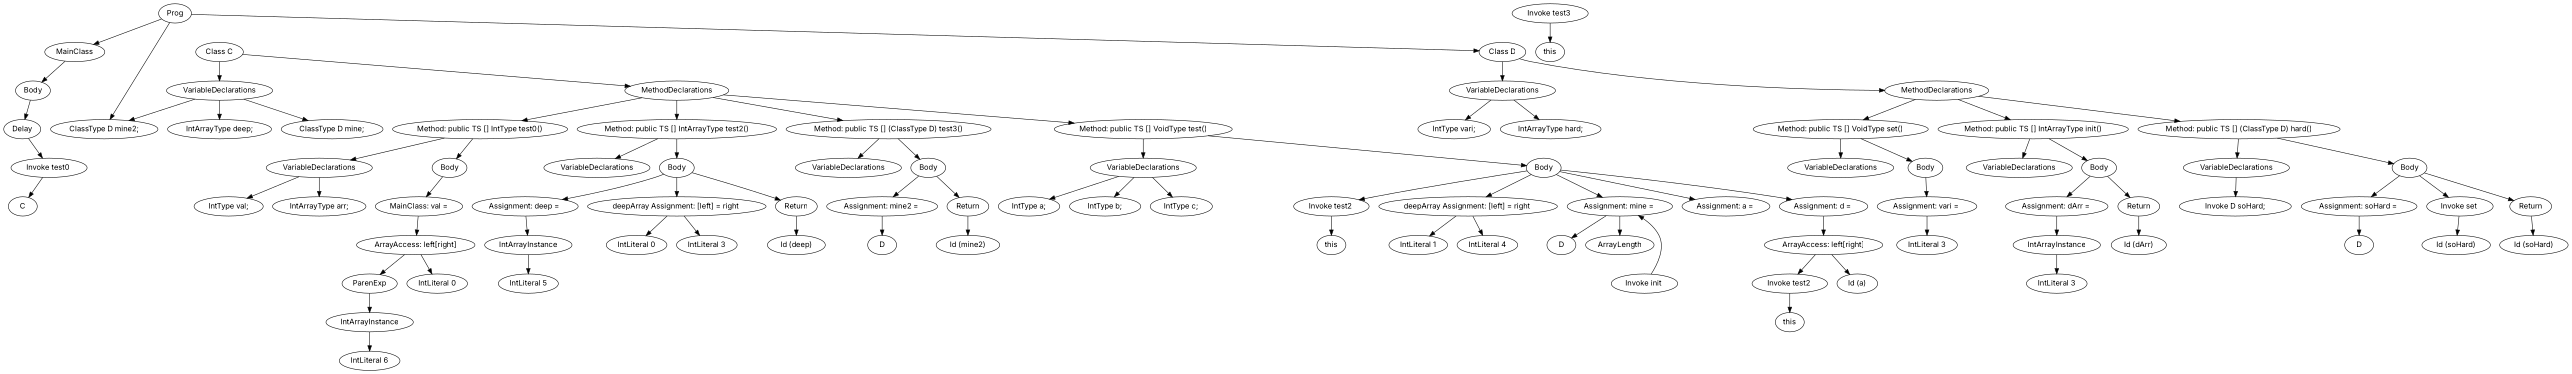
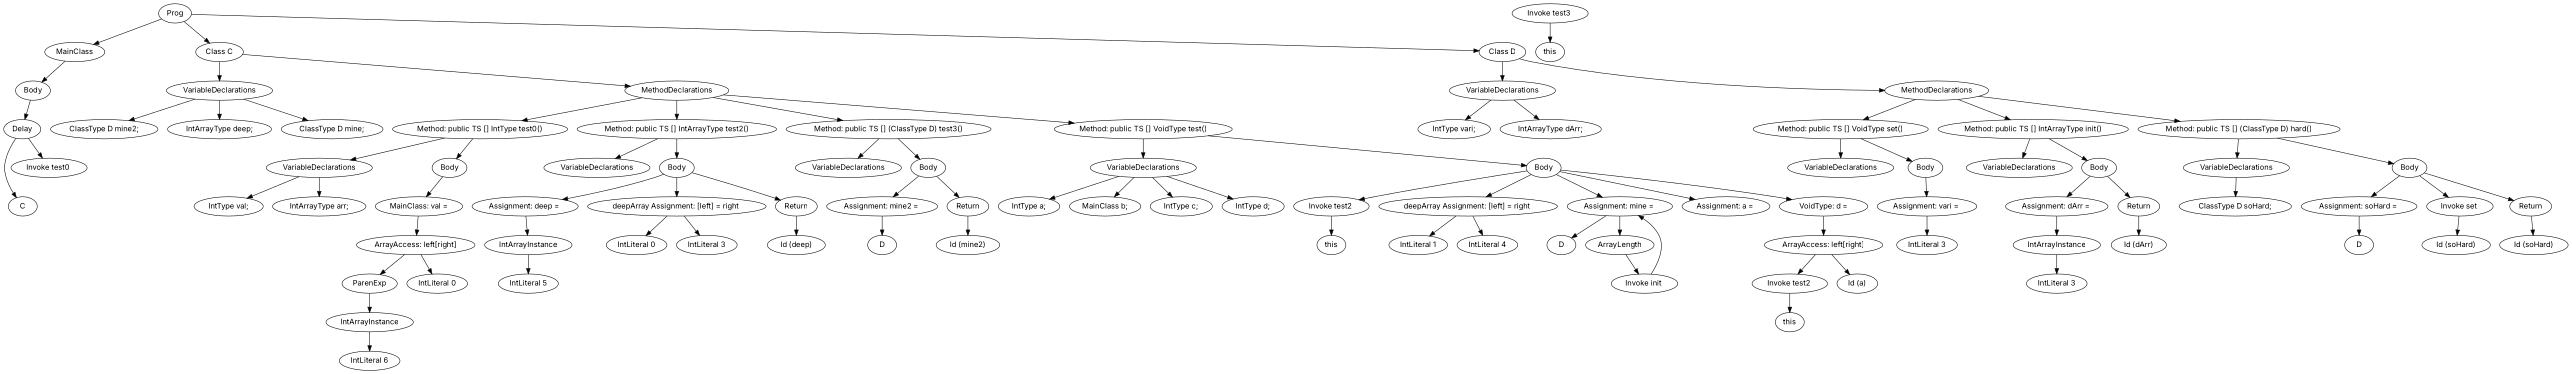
(141, 69) -> (195, 31)
(1551, 129) -> (1551, 129)
(37, 185) -> (5, 165)
(1105, 206) -> (1105, 206)
none -> (1253, 206)
(1824, 206) -> (1824, 206)
(2235, 206) -> (2235, 206)
none -> (1631, 262)
